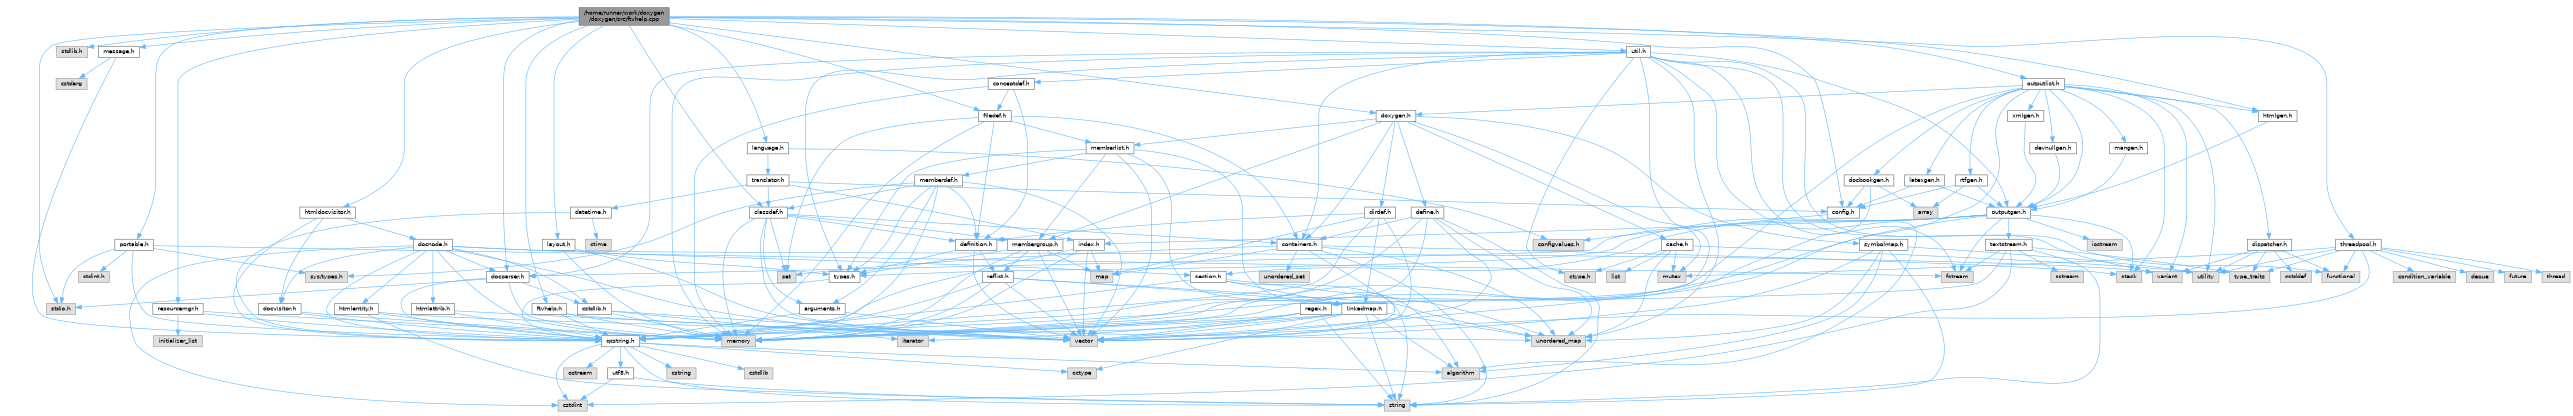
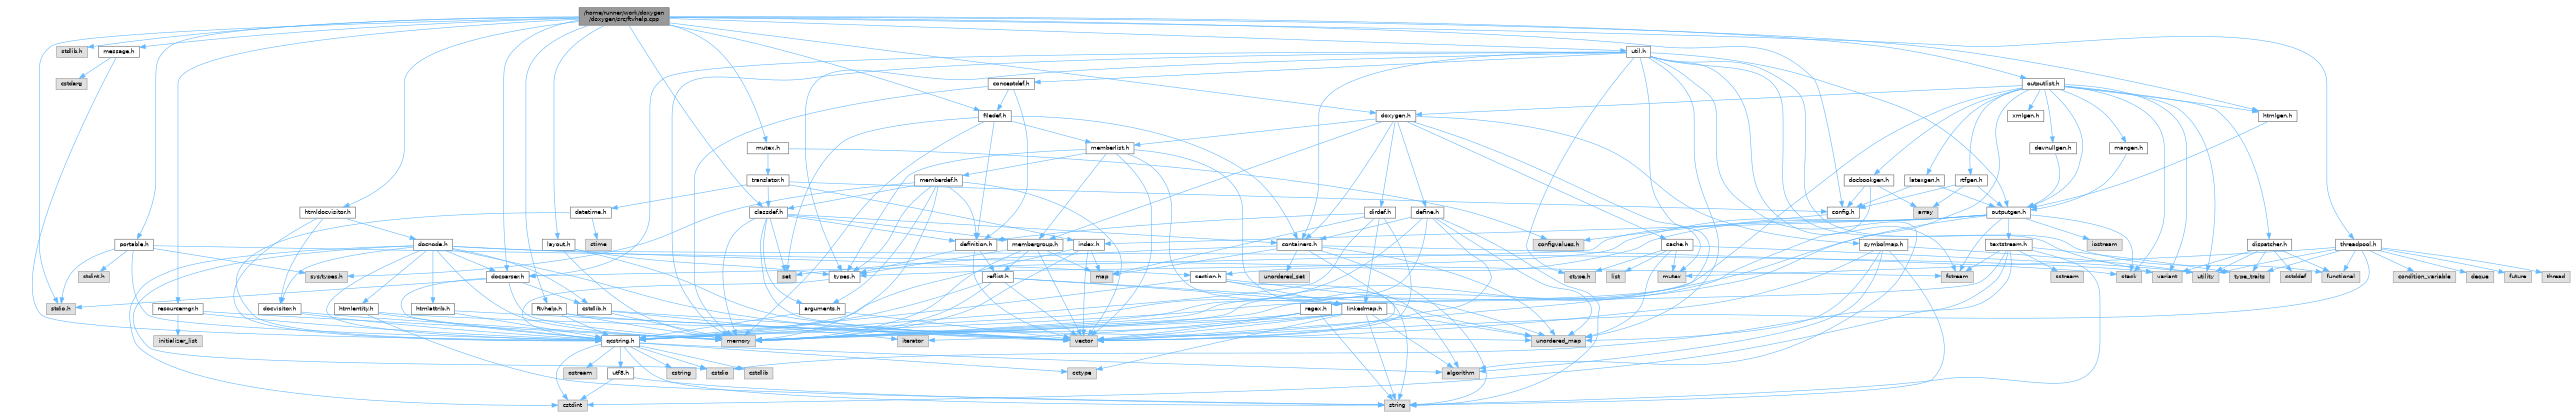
(768, 148) -> (768, 148)
(2030, 165) -> none
none -> (720, 373)
